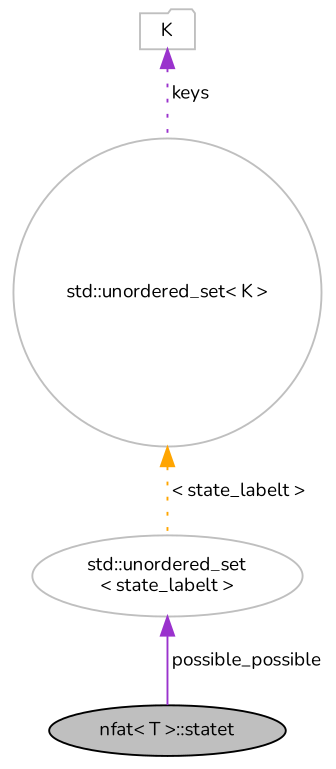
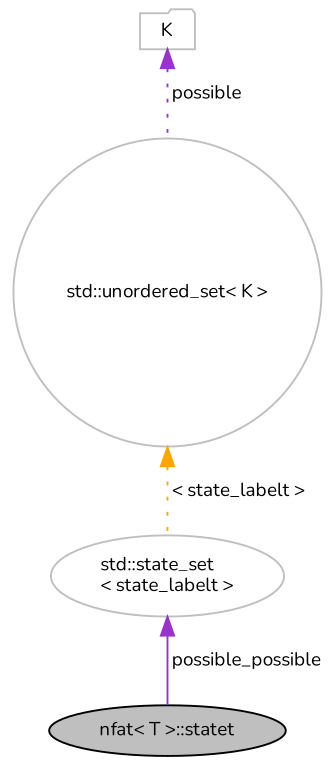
(188, 94) -> (205, 94)
(167, 576) -> (167, 576)
